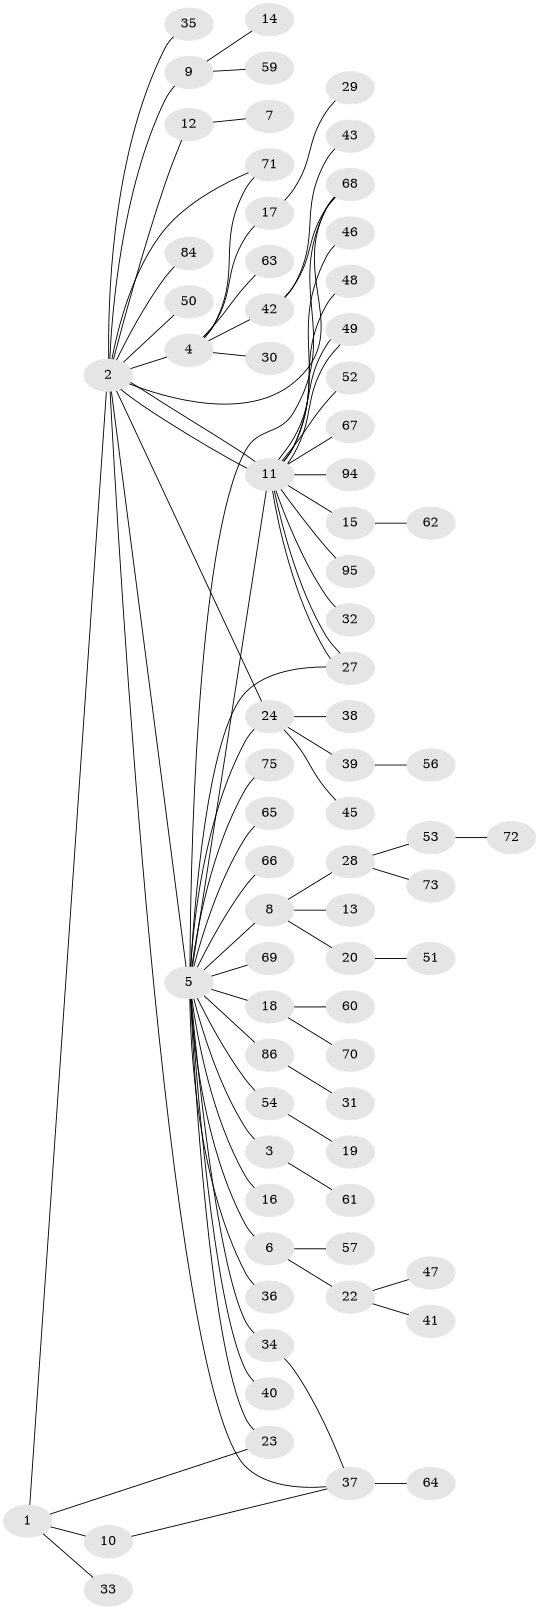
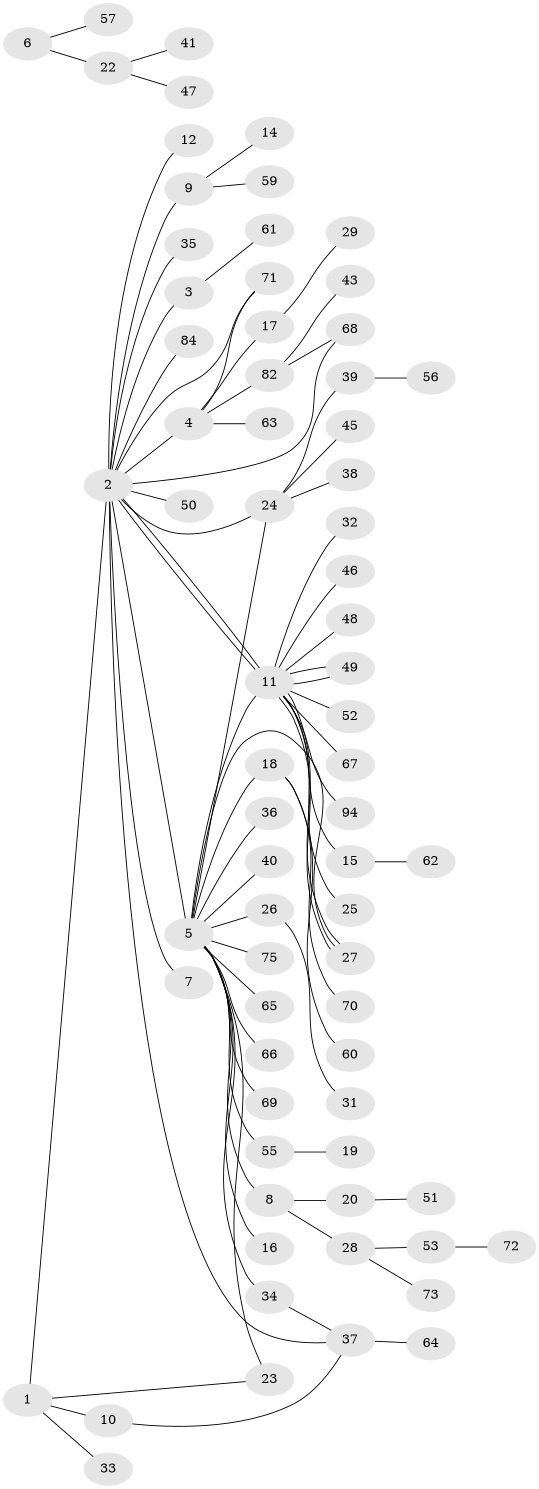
(229, 120) -> (125, 739)
(270, 310) -> (270, 375)
(270, 358) -> none
(215, 563) -> none
(350, 572) -> (350, 910)
(350, 910) -> none
(270, 1055) -> (270, 910)
(218, 1072) -> (135, 384)
(270, 1104) -> (270, 1152)
(212, 1134) -> none
